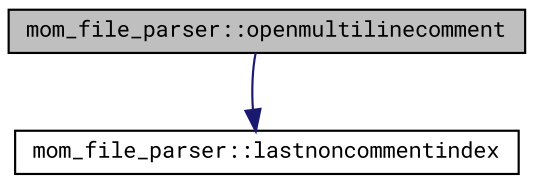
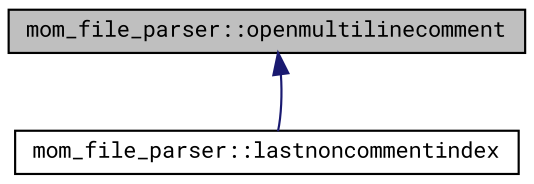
(253, 81) -> (281, 103)
